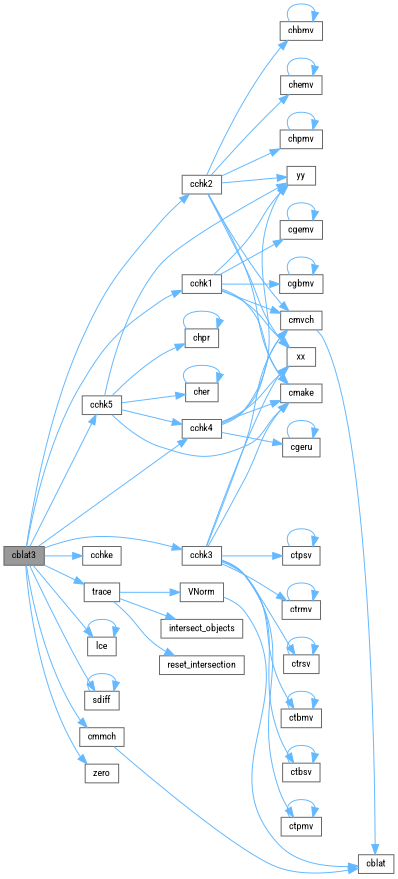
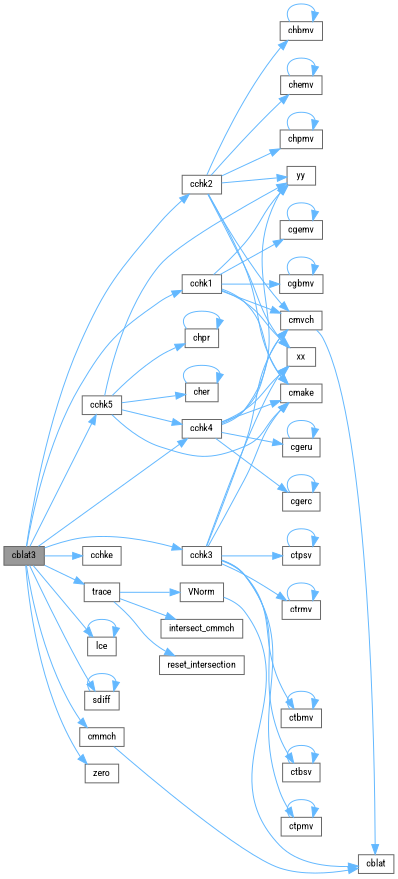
none -> (301, 502)
(202, 629) -> (202, 629)
(301, 664) -> none
